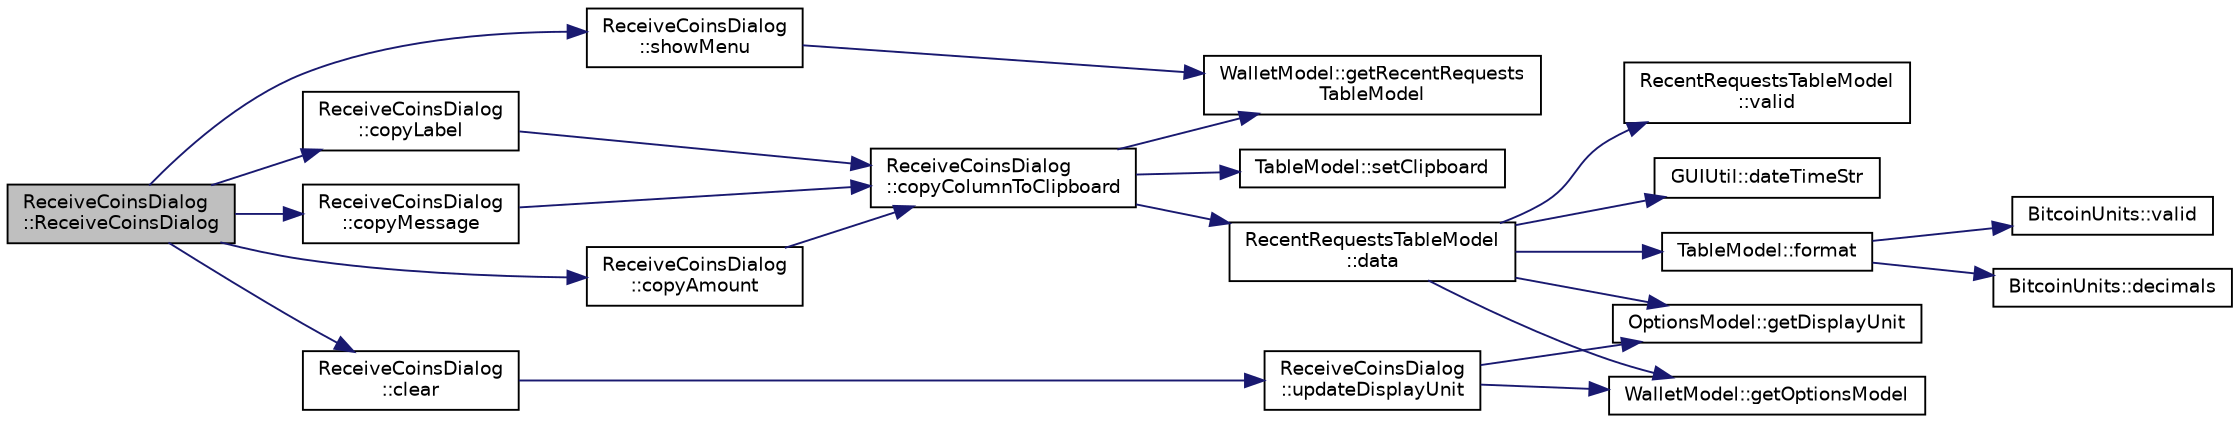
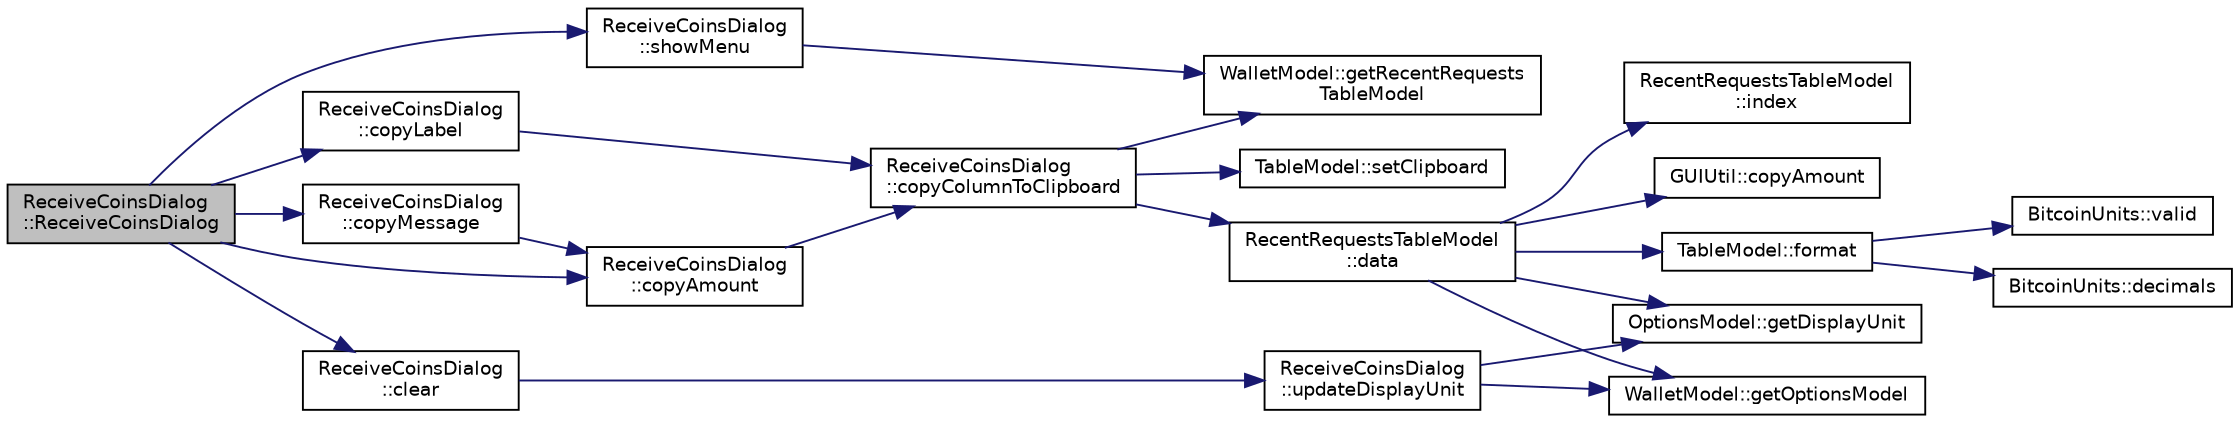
(1767, 93) -> (1767, 93)
(1767, 178) -> (1767, 178)
(685, 197) -> (544, 243)
